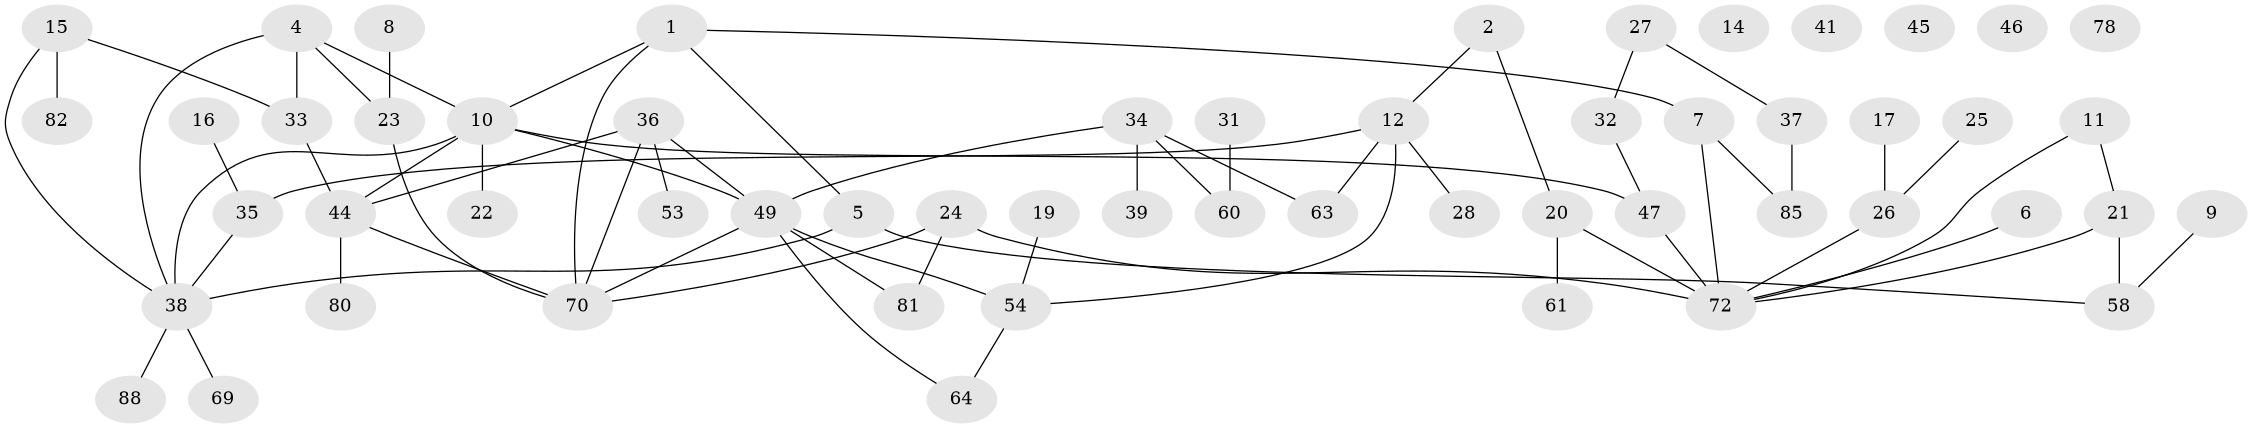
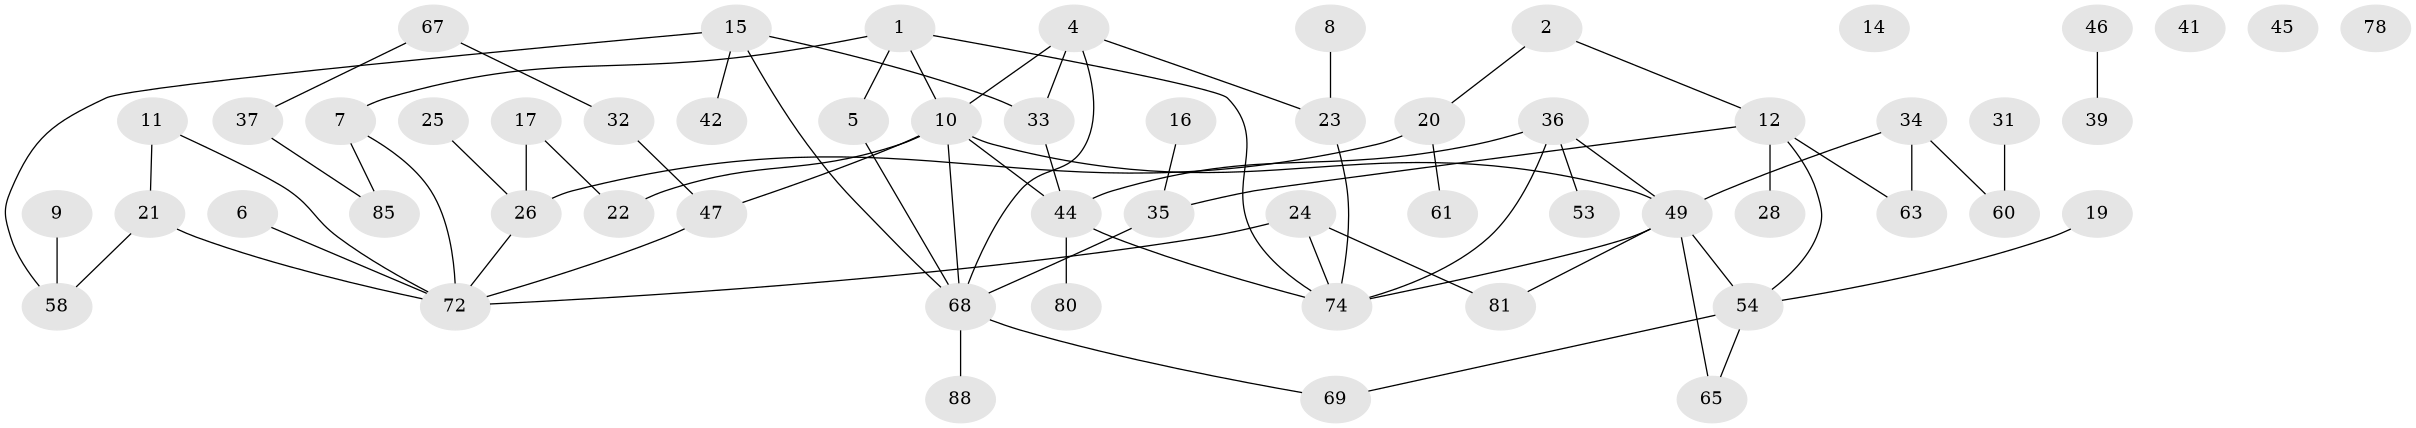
(1641, 28) -> (433, 28)
(57, 121) -> (712, 121)
none -> (572, 167)
(1137, 168) -> (2097, 75)
(1639, 260) -> (977, 165)
(1634, 279) -> (283, 74)
(177, 307) -> (961, 307)
(578, 307) -> (1337, 307)
none -> (1542, 353)
(962, 400) -> (1712, 400)
